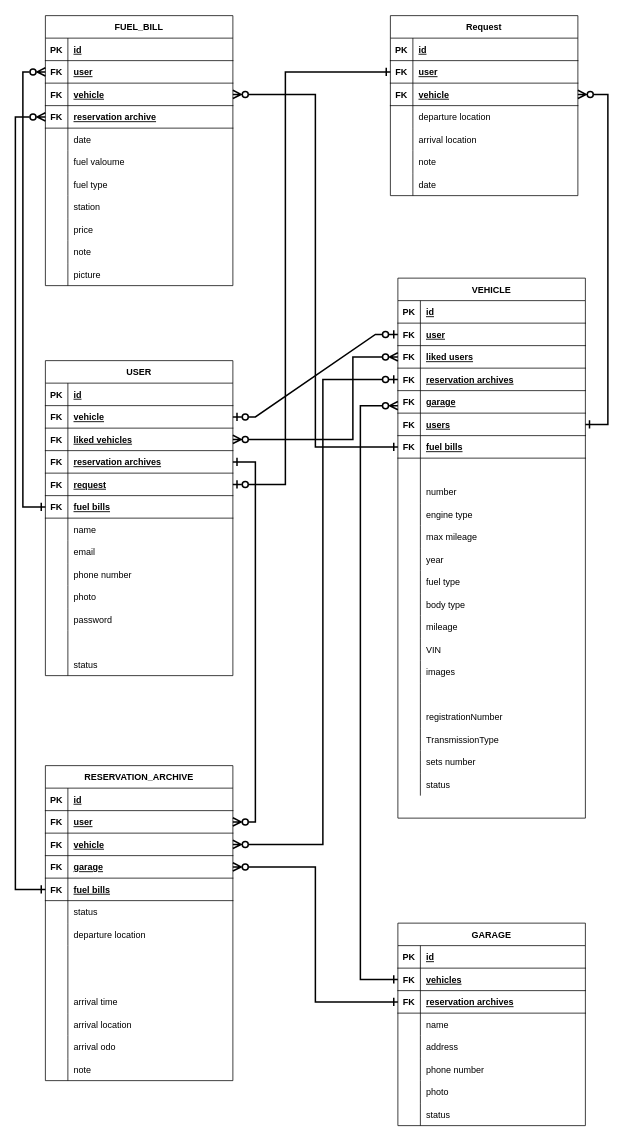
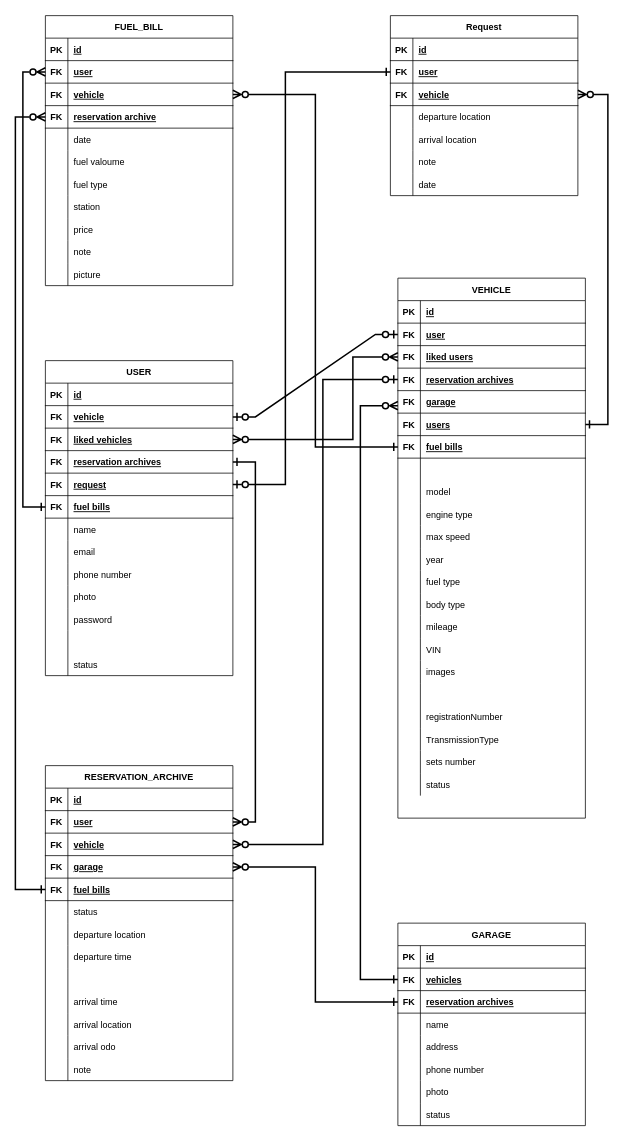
(441, 492) -> (437, 492)
(450, 537) -> (448, 537)
none -> (150, 957)
